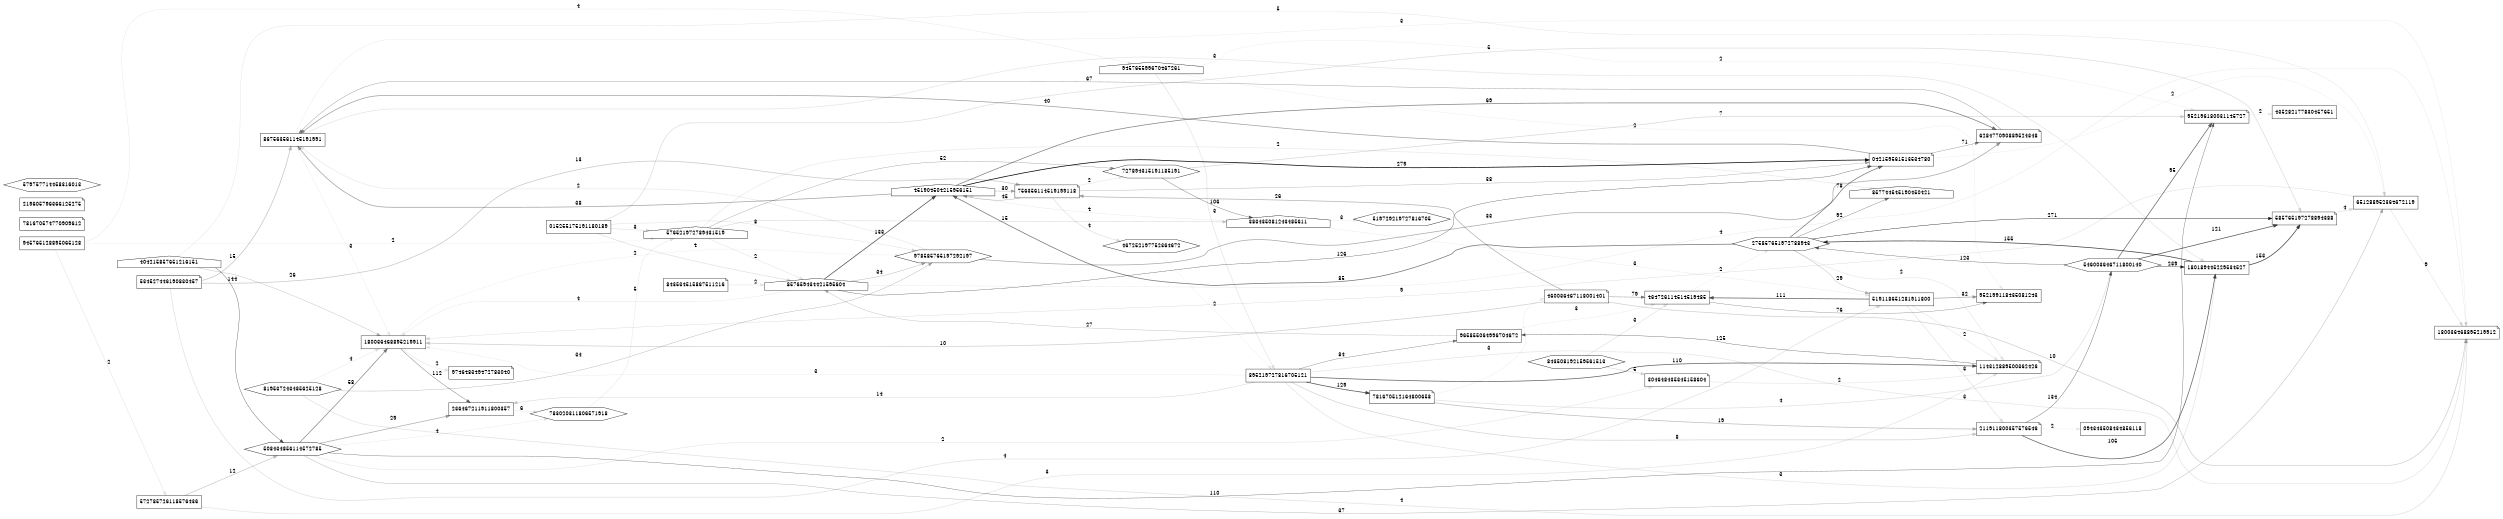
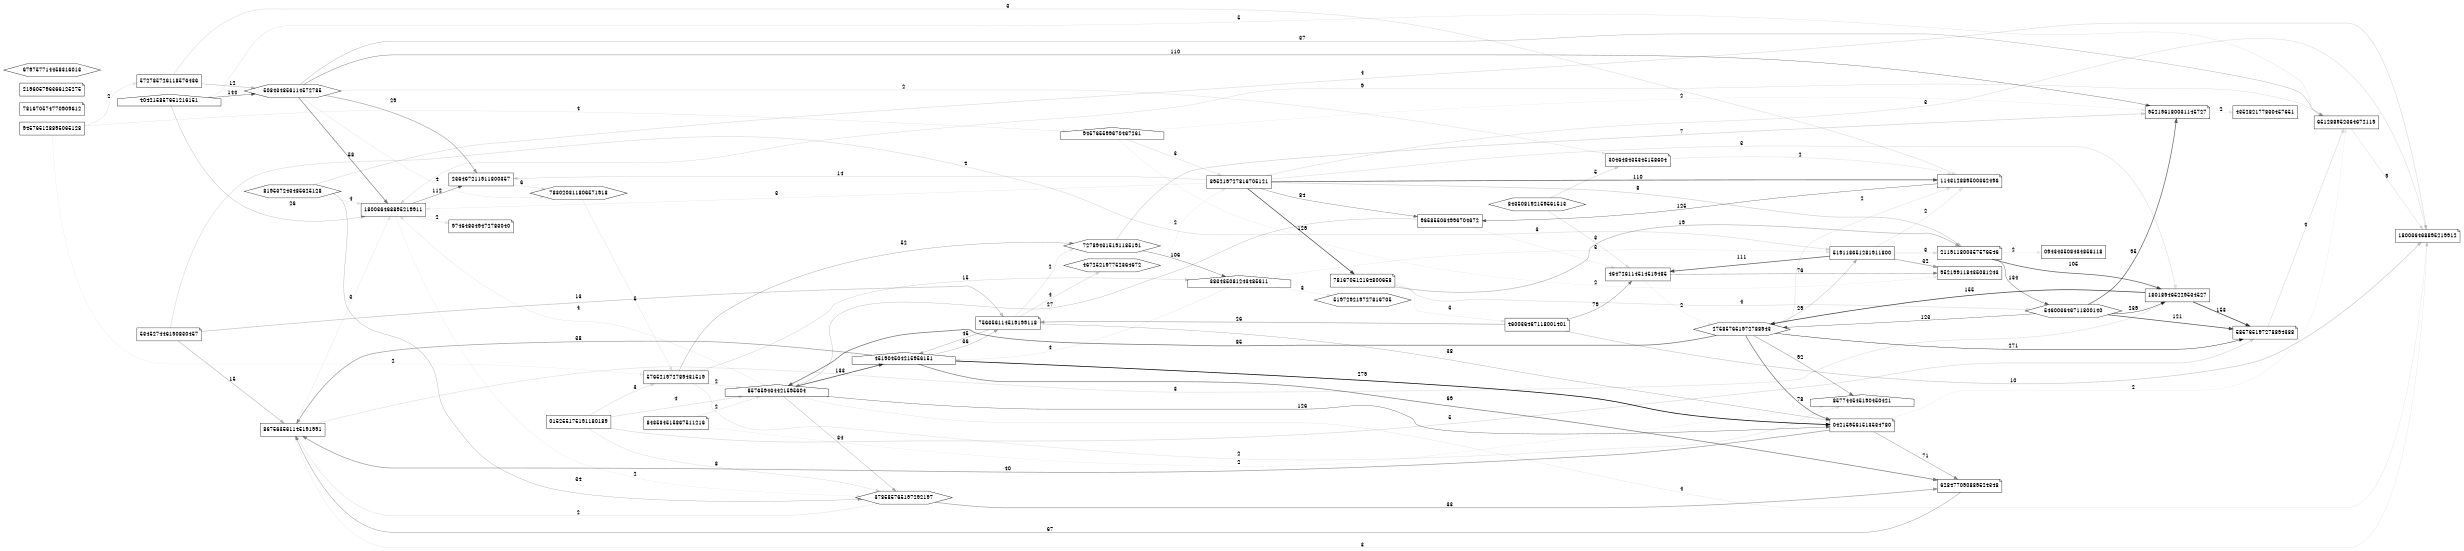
(52, 185) -> (52, 70)
(1005, 189) -> (966, 342)
(696, 233) -> (676, 377)
(943, 256) -> (904, 498)
(2217, 268) -> (2177, 295)
(1339, 282) -> (1248, 346)
(988, 346) -> none
(2009, 367) -> (1970, 181)
none -> (1265, 466)
